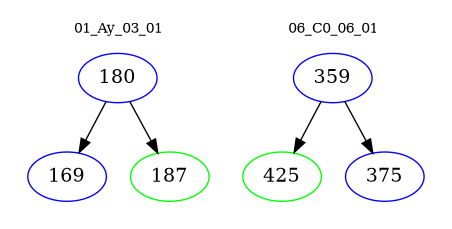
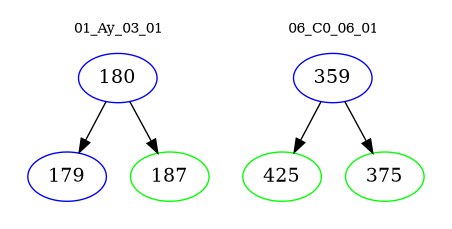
(67, 177) -> (67, 177)
(385, 177) -> (385, 177)
